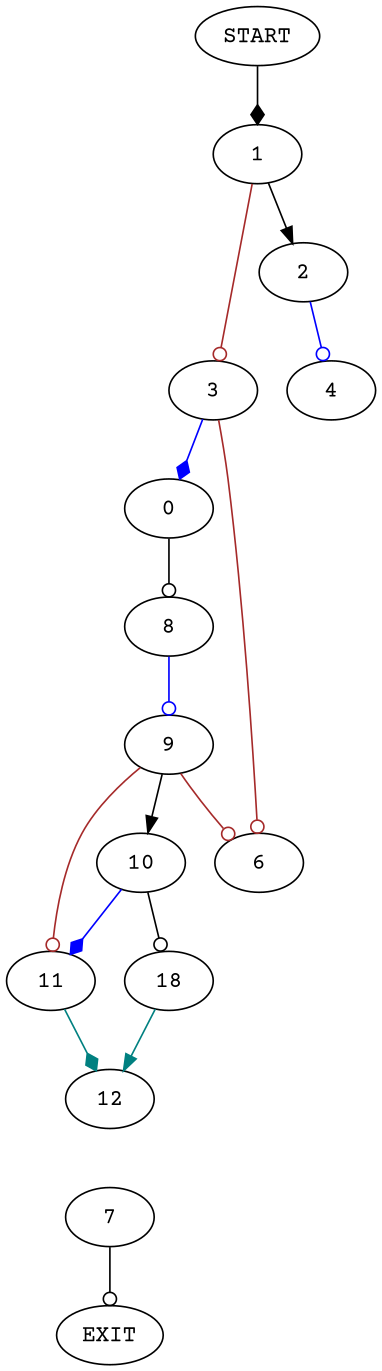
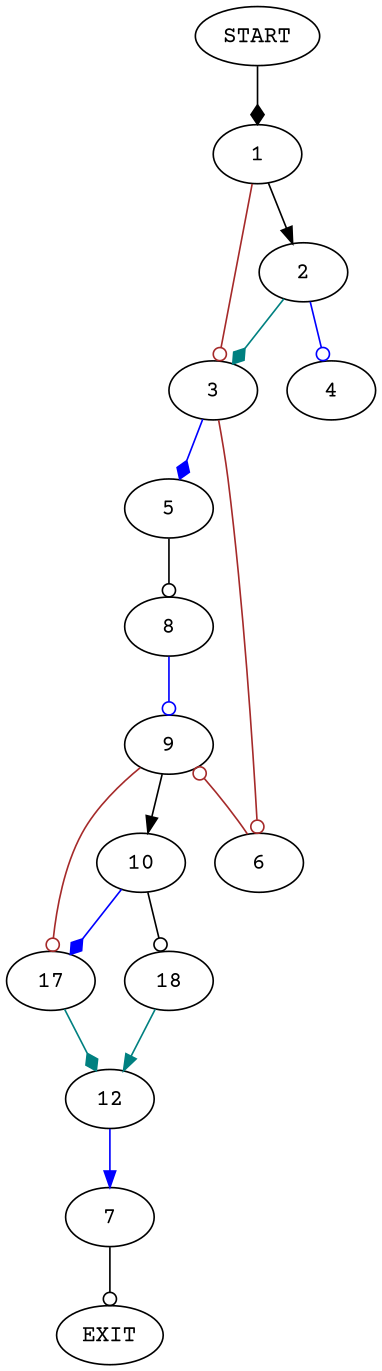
none -> (264, 324)
(169, 508) -> (169, 508)
(201, 802) -> (227, 806)
(51, 981) -> (51, 981)
none -> (110, 1150)
